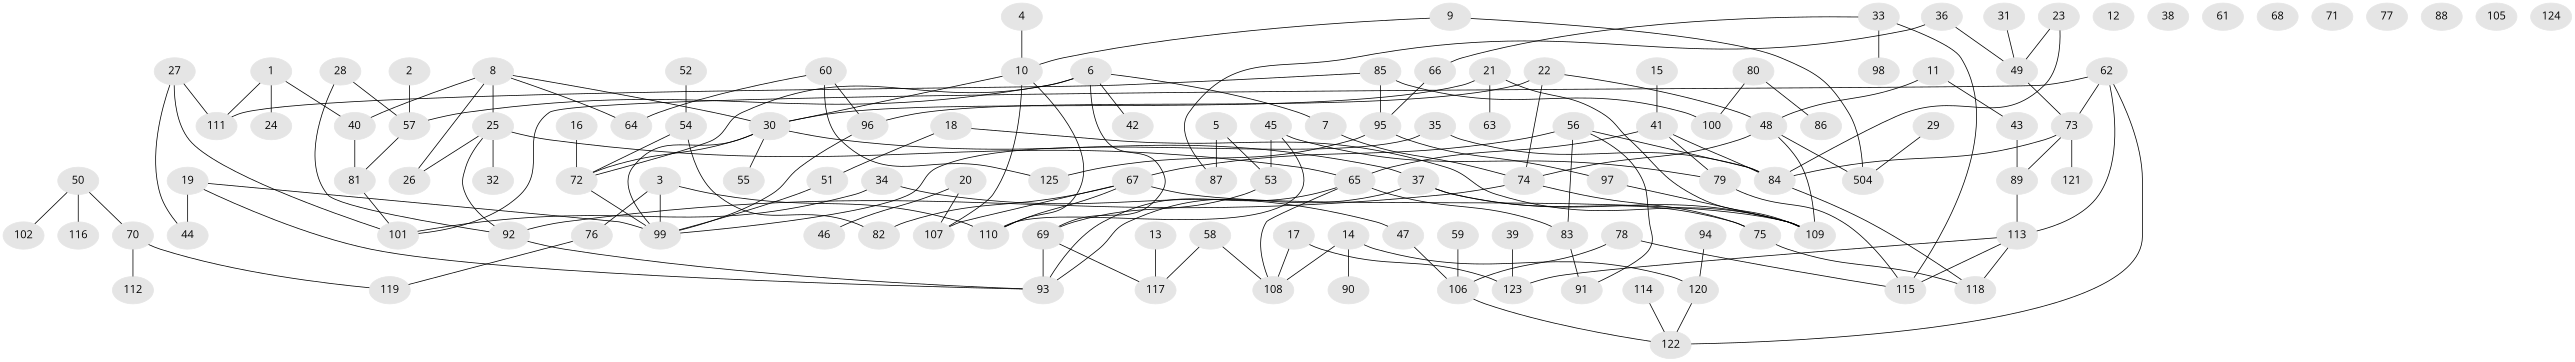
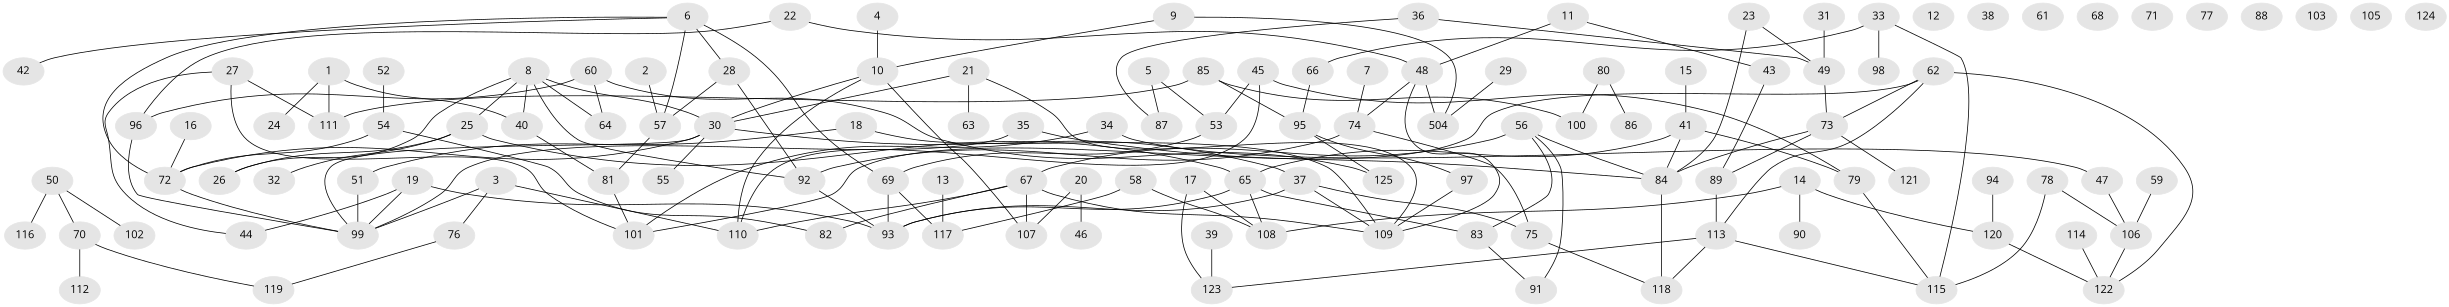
none -> (2316, 17)
(1197, 87) -> (708, 44)
(1534, 126) -> none
(463, 185) -> (645, 156)
